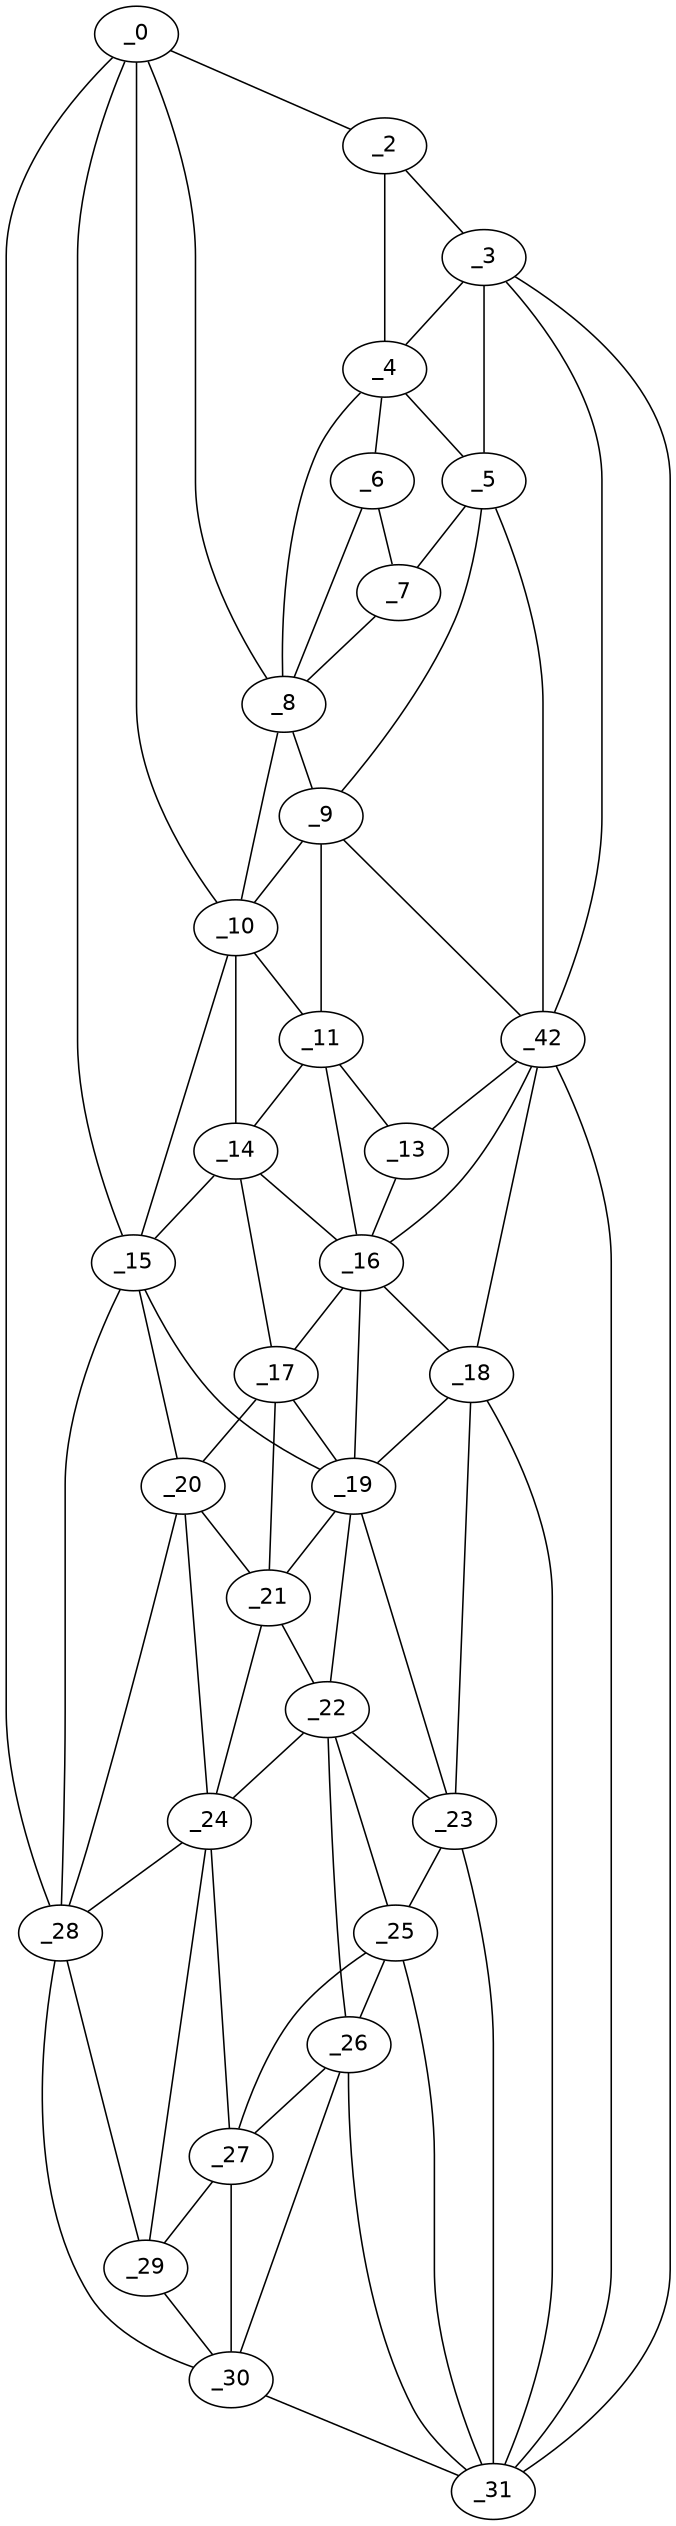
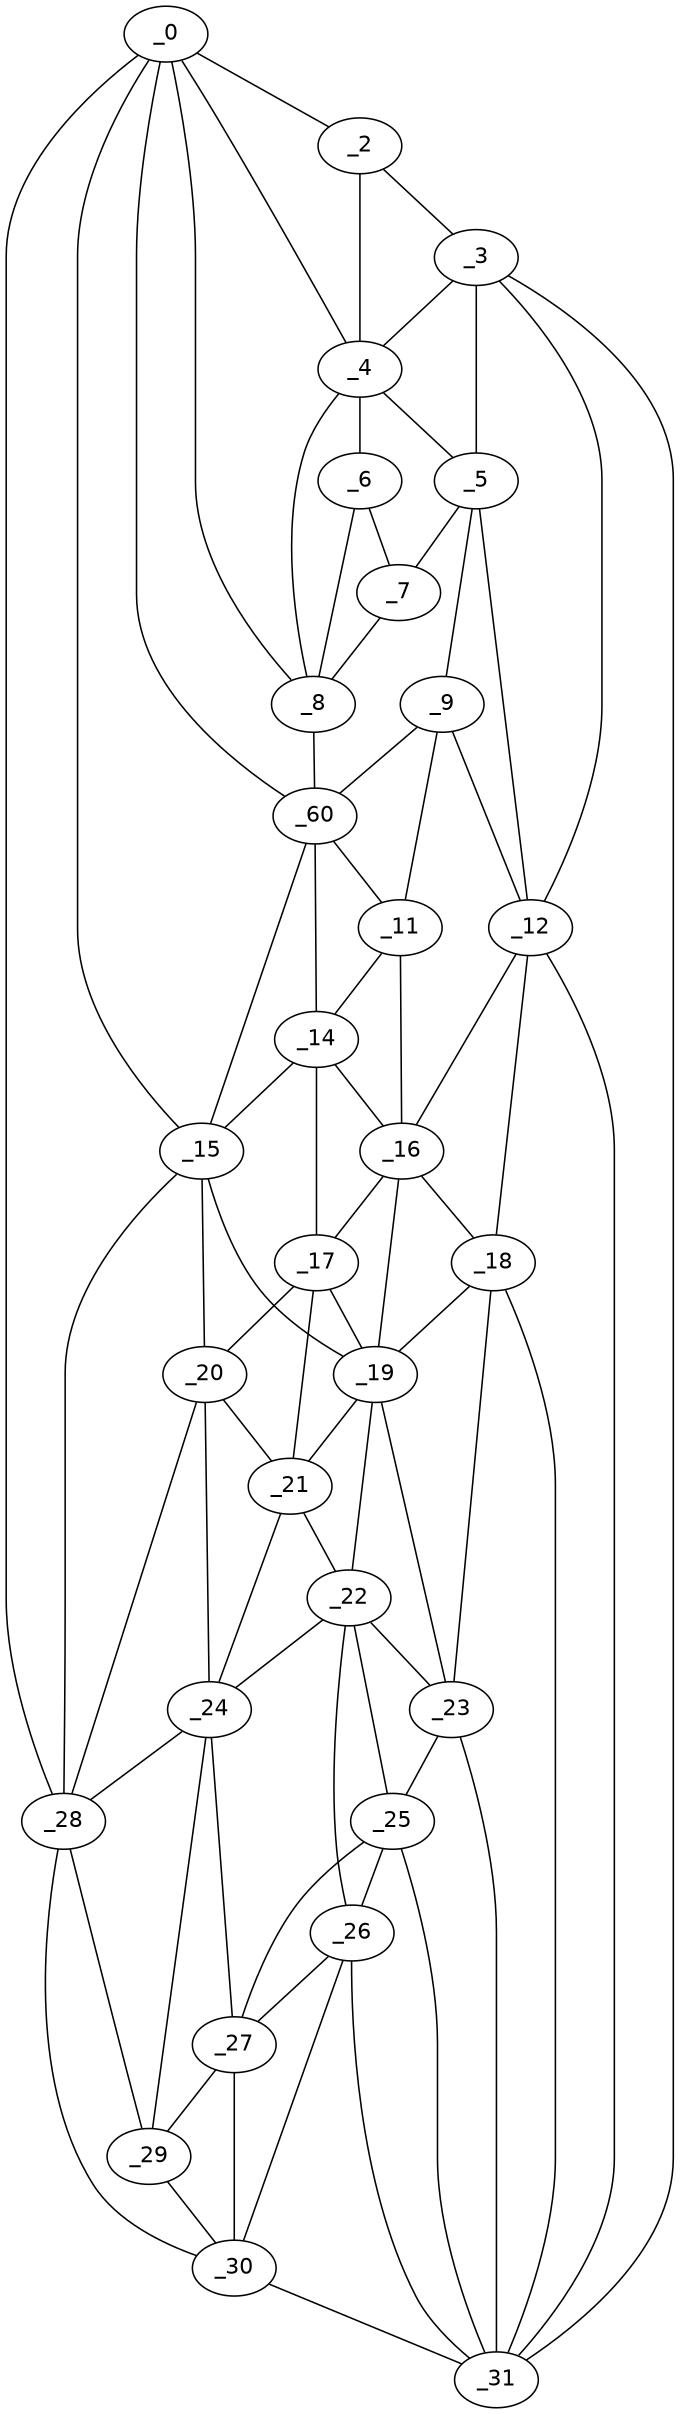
none -> (266, 201)
(303, 760) -> none
(236, 928) -> (315, 816)
(543, 1039) -> (531, 928)
(406, 1151) -> none
